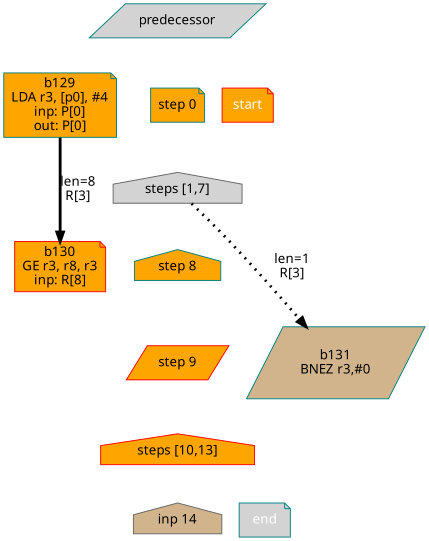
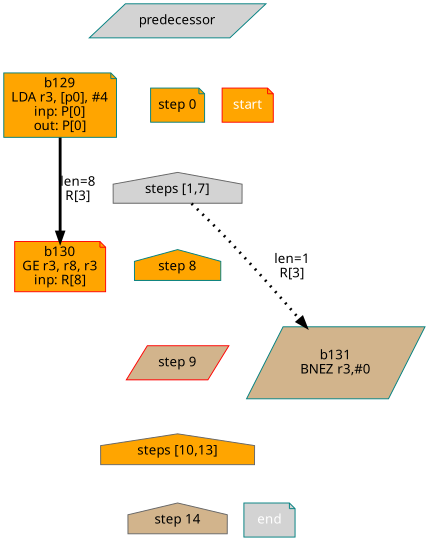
(178, 363) -> (178, 363)
(178, 451) -> (178, 451)
(178, 520) -> (178, 520)
